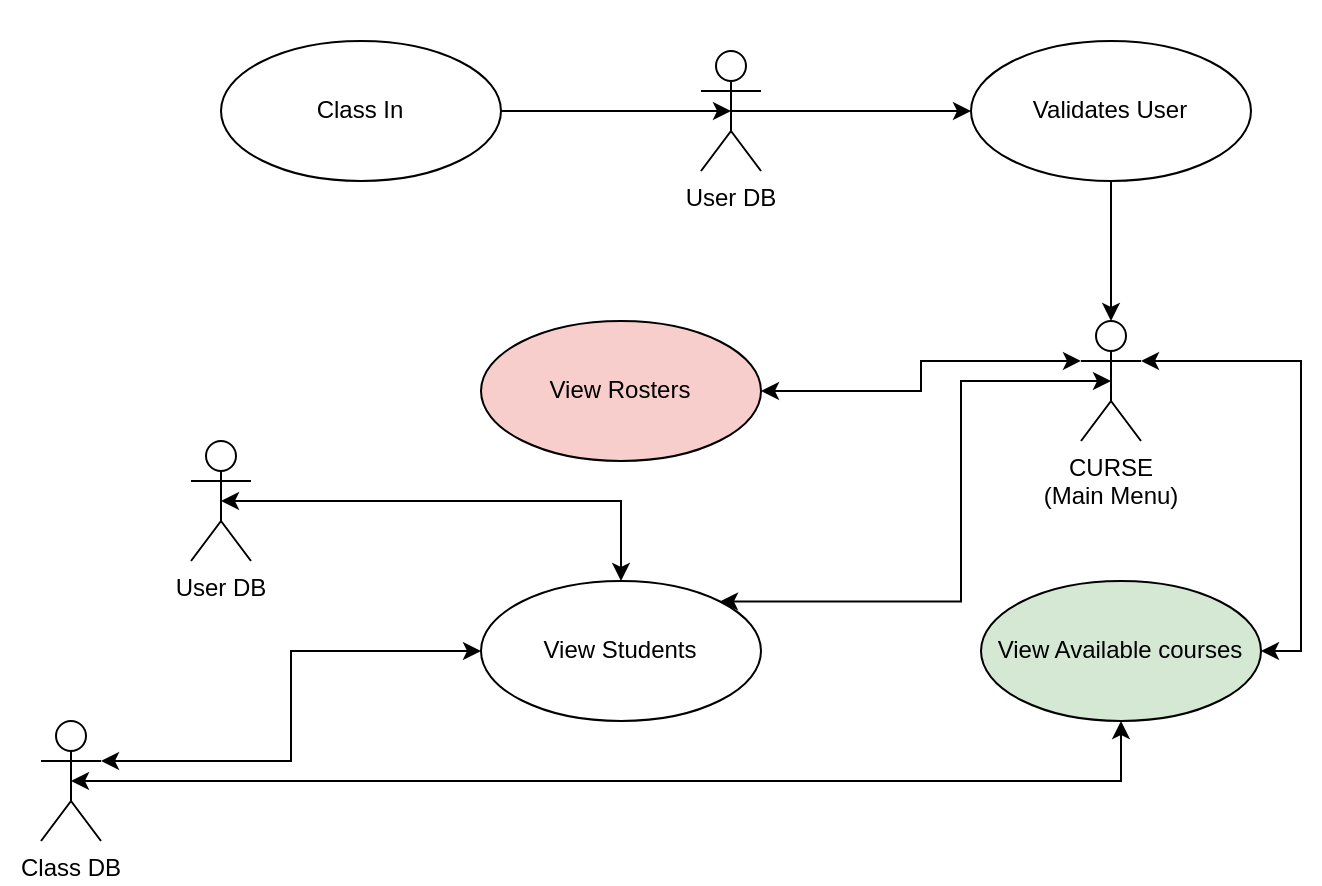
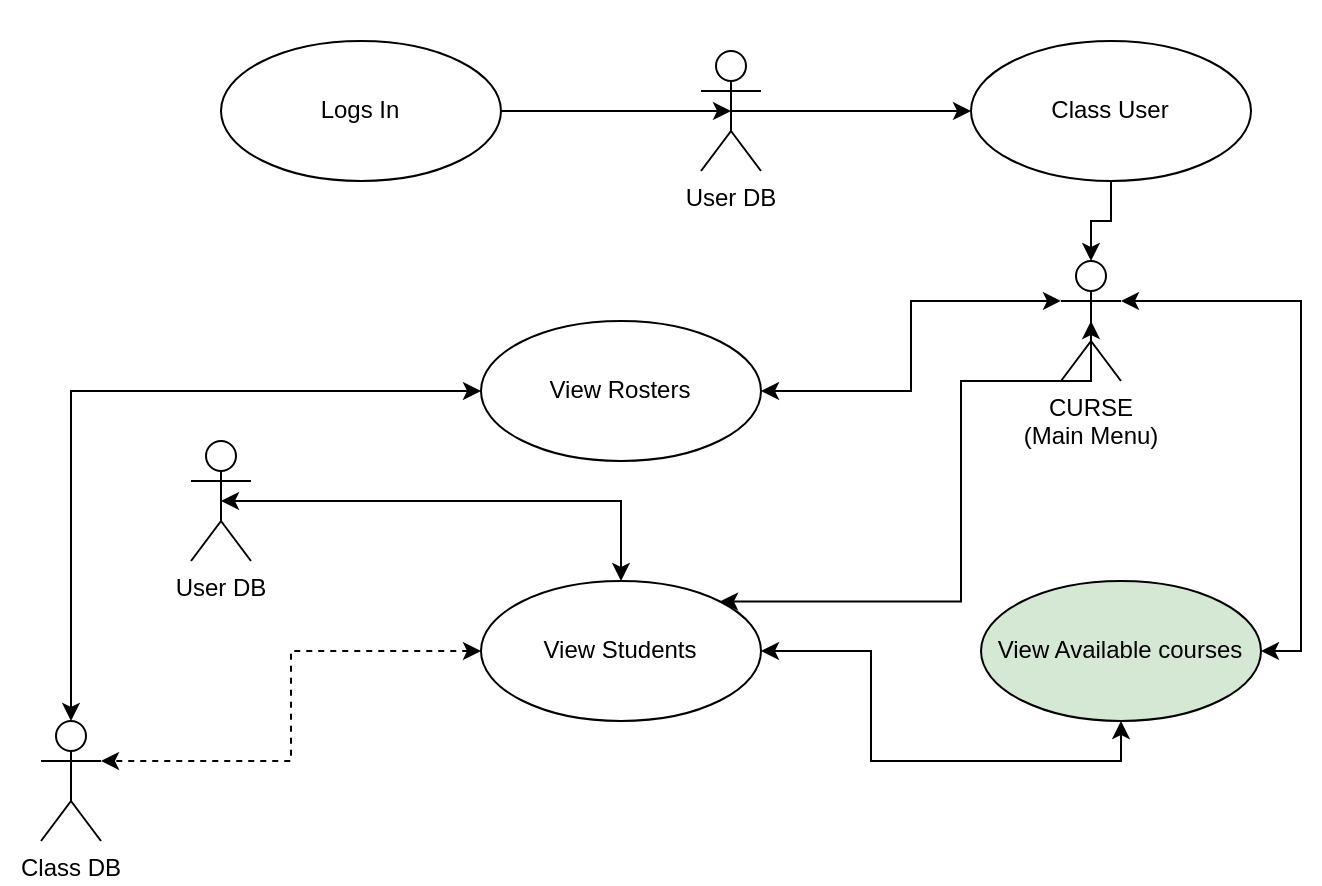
(361, 111) -> (361, 111)
(1111, 111) -> (1111, 111)
(1111, 381) -> (1091, 321)
none -> (111, 391)
(621, 391) -> (621, 391)
(291, 708) -> (291, 708)
(617, 781) -> (894, 761)
